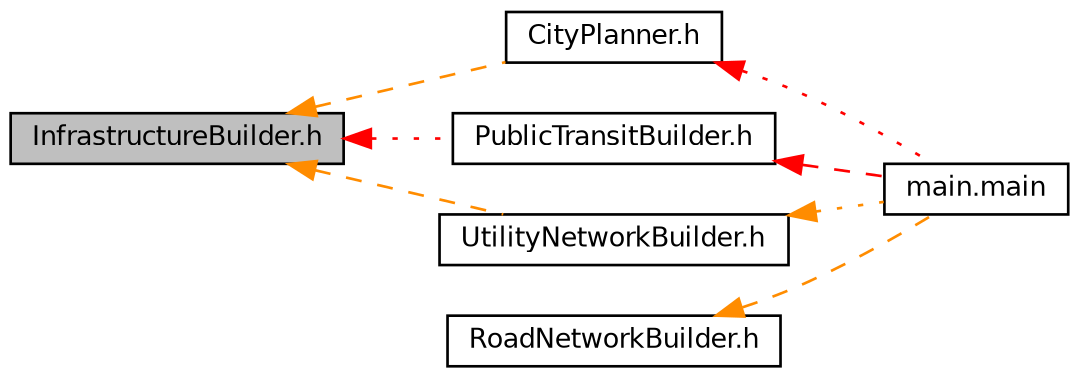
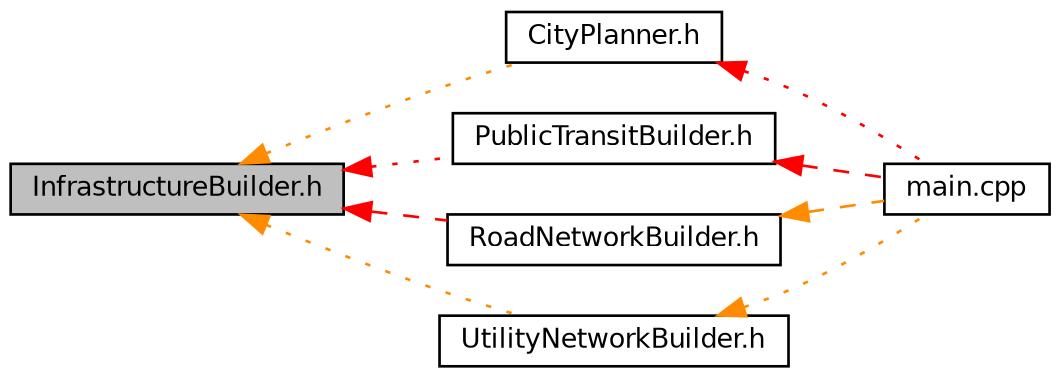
(410, 84) -> (392, 105)
(976, 189) -> (967, 189)
(409, 192) -> (392, 273)
none -> (409, 216)
